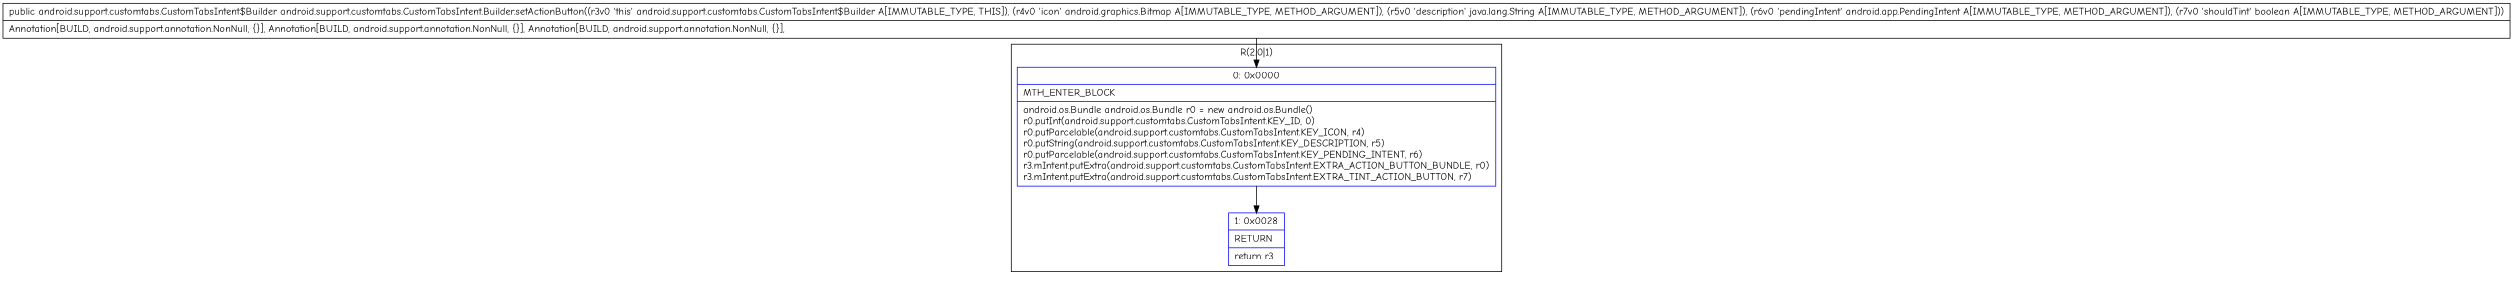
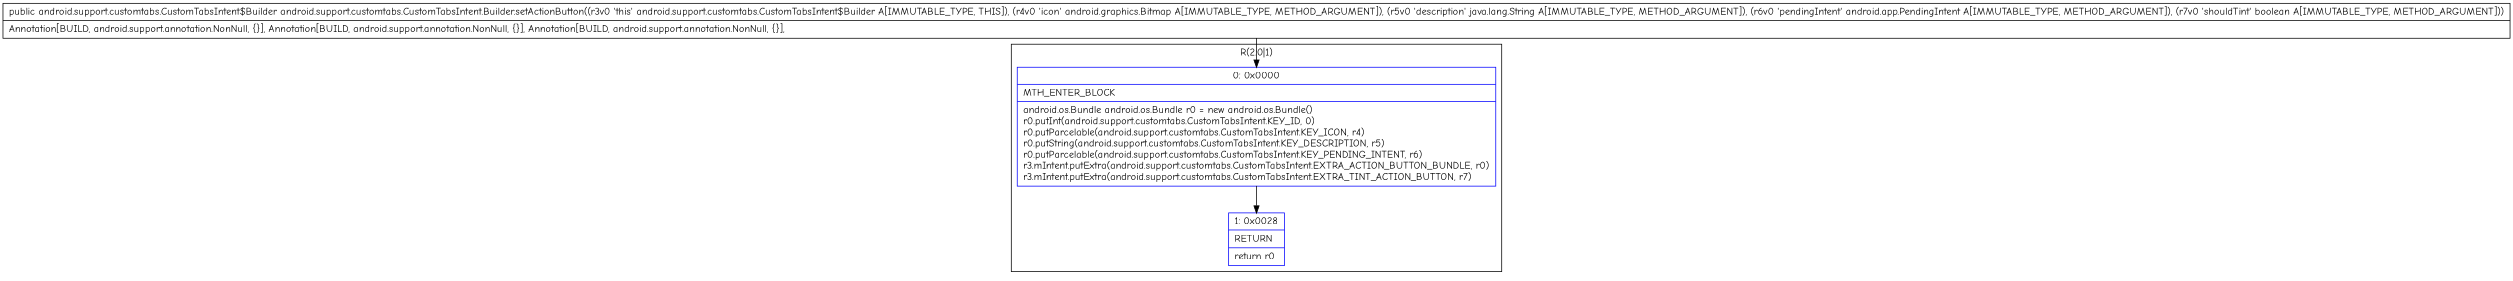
(1254, 256) -> (1255, 256)
